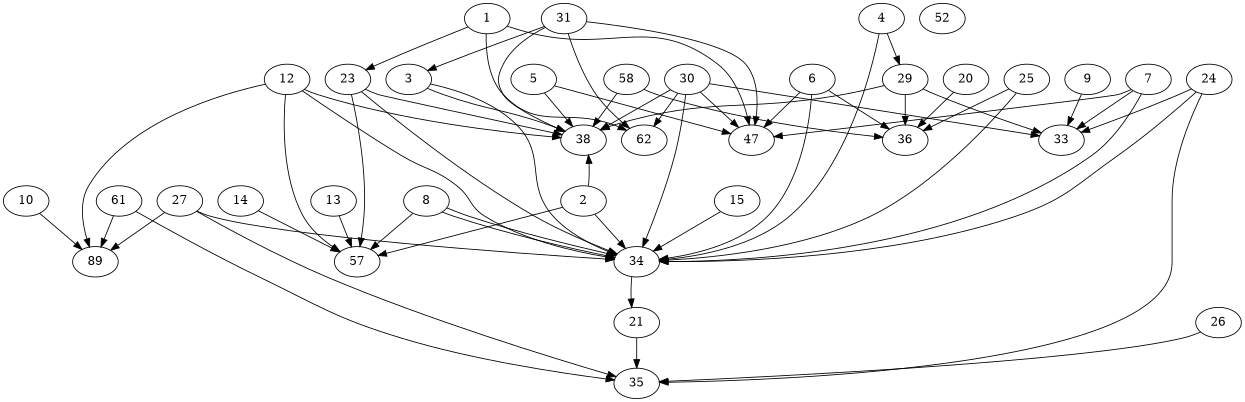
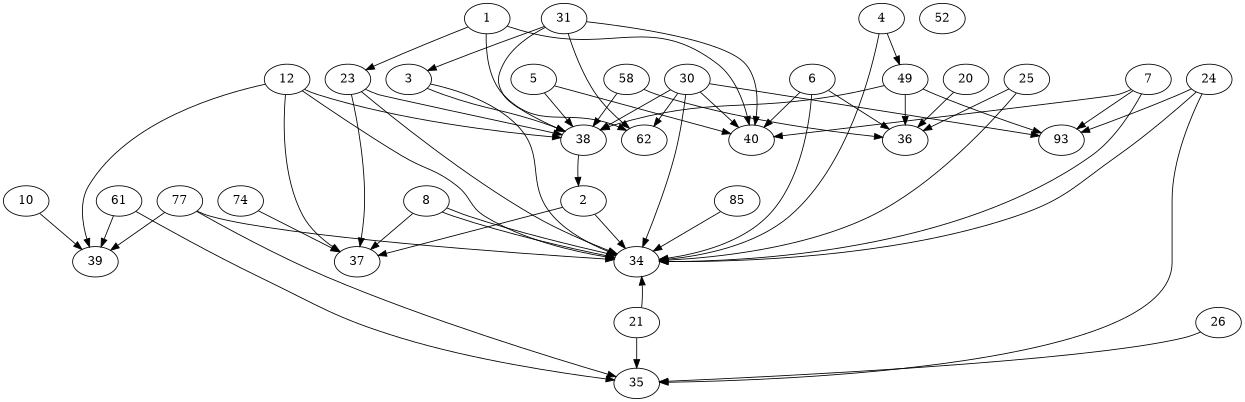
(905, 79) -> (905, 79)
(1088, 79) -> none
(752, 140) -> (752, 140)
(1061, 140) -> (1061, 140)
(589, 175) -> (578, 166)
(180, 201) -> (180, 201)
(241, 201) -> (241, 201)
(334, 201) -> none
(737, 201) -> (737, 201)
(95, 262) -> (95, 262)
(357, 262) -> (357, 262)
(631, 288) -> (642, 296)
